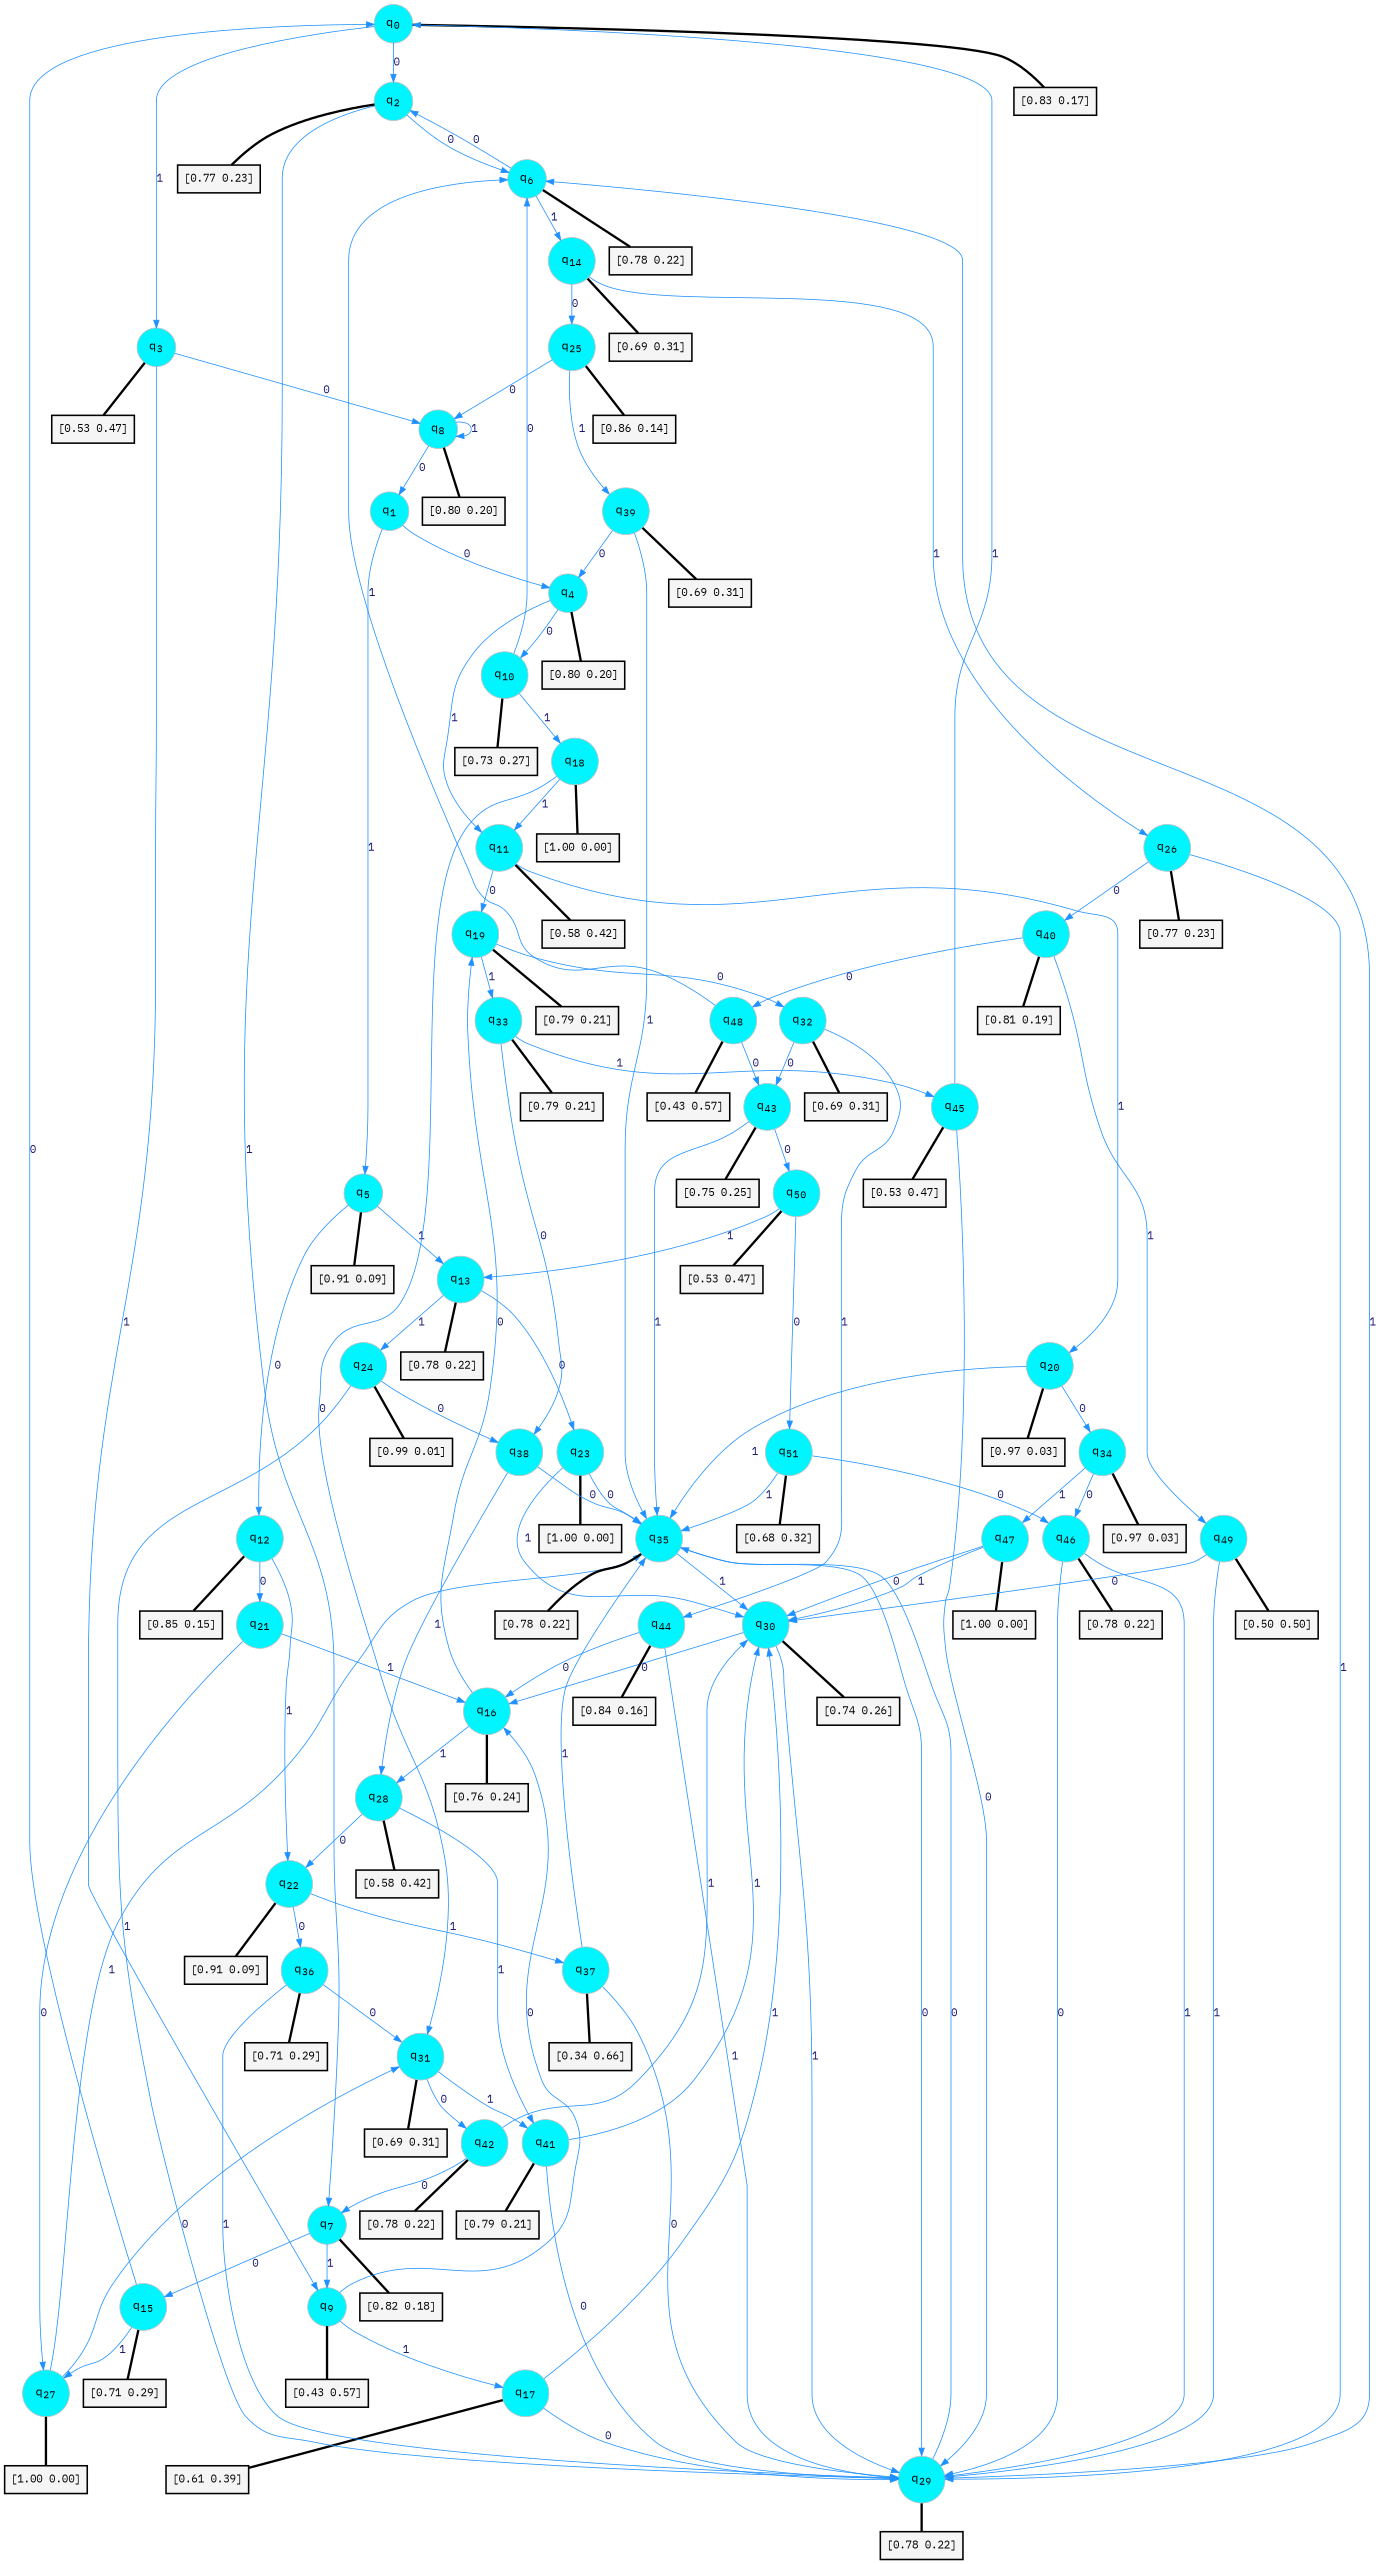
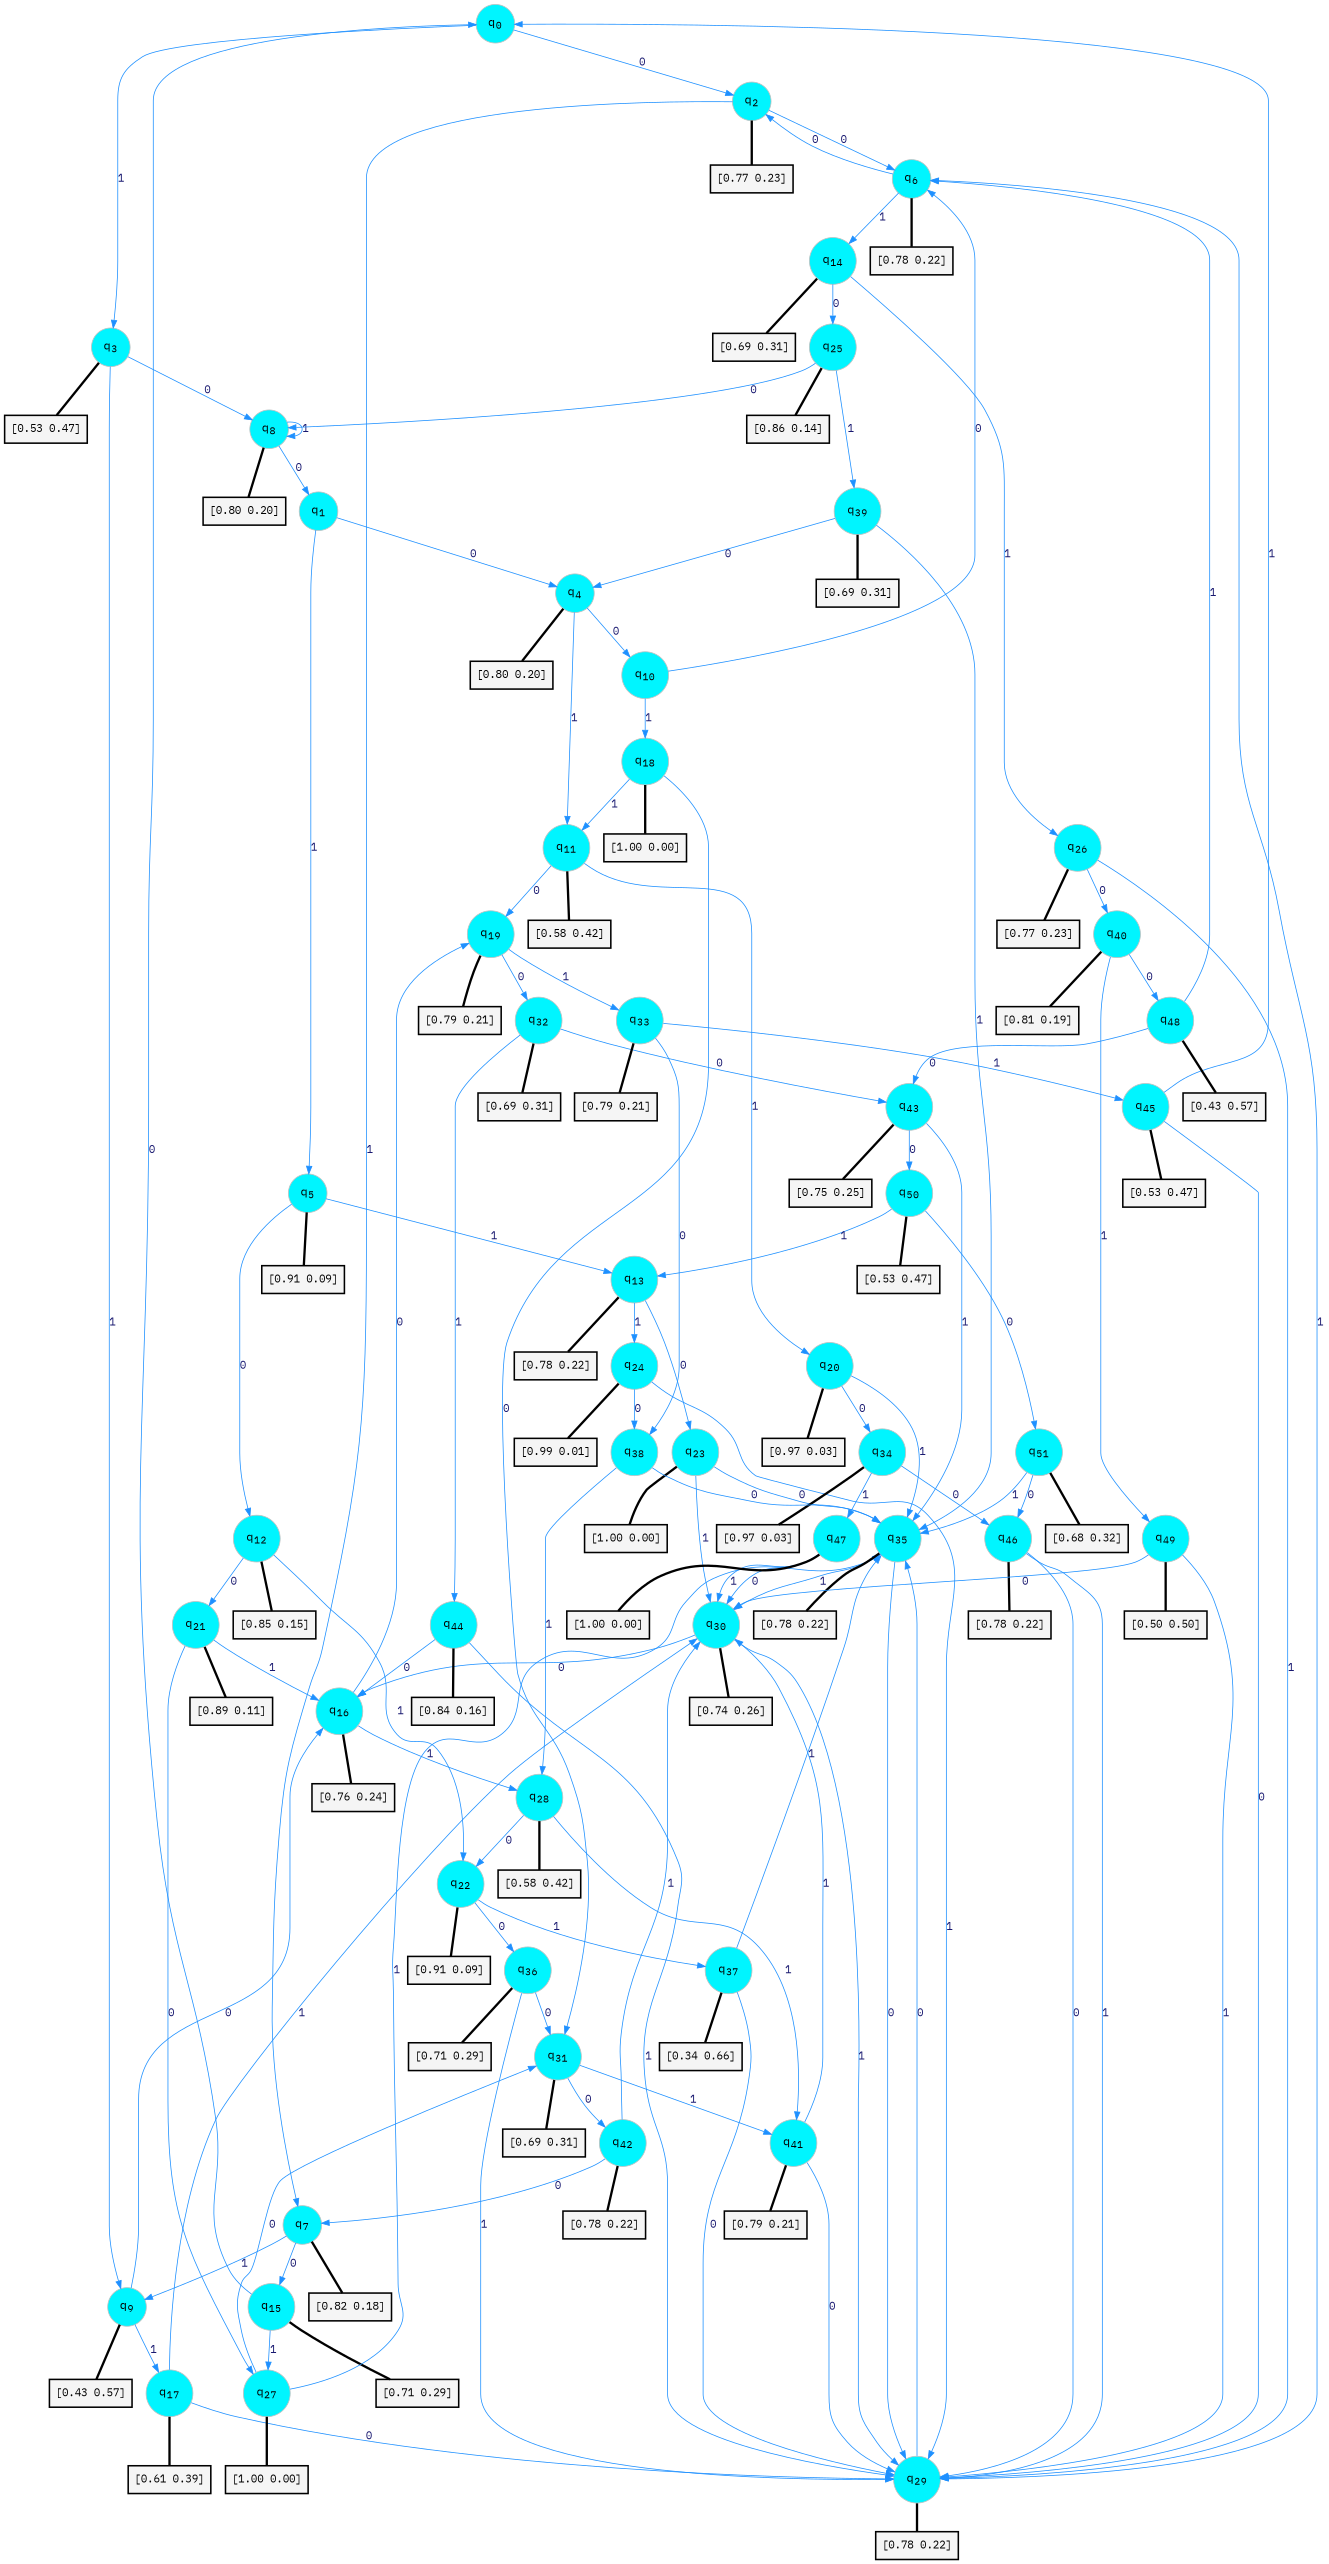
(1055, 101) -> none
(496, 762) -> none
none -> (231, 1711)
